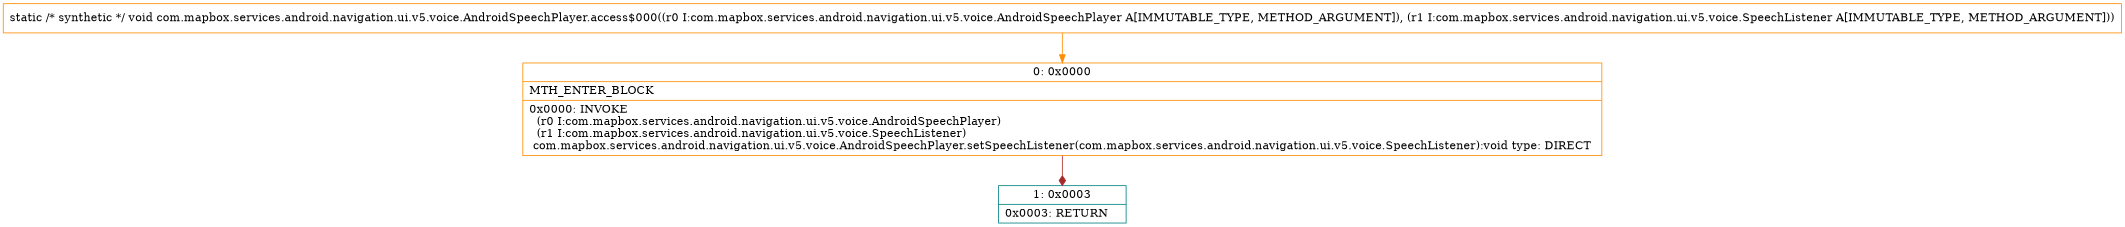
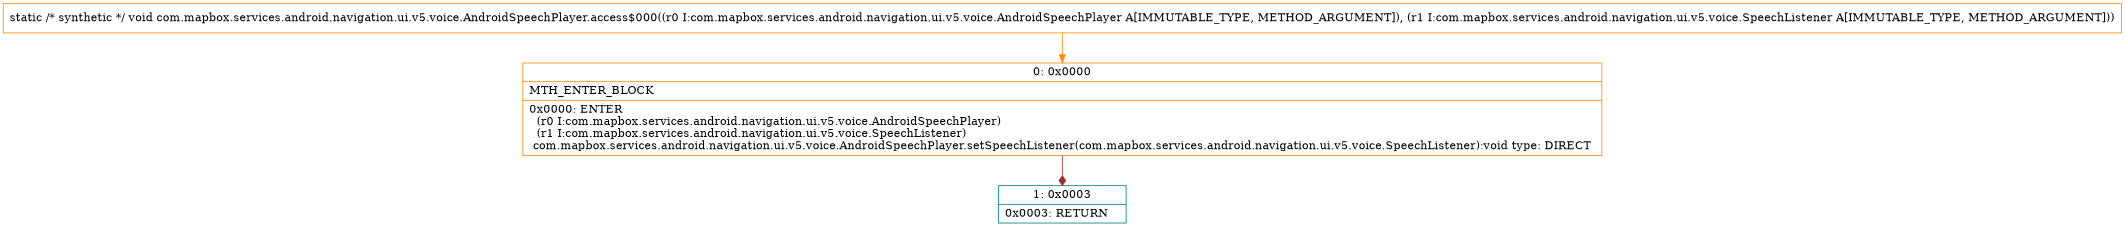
(583, 109) -> (580, 109)
